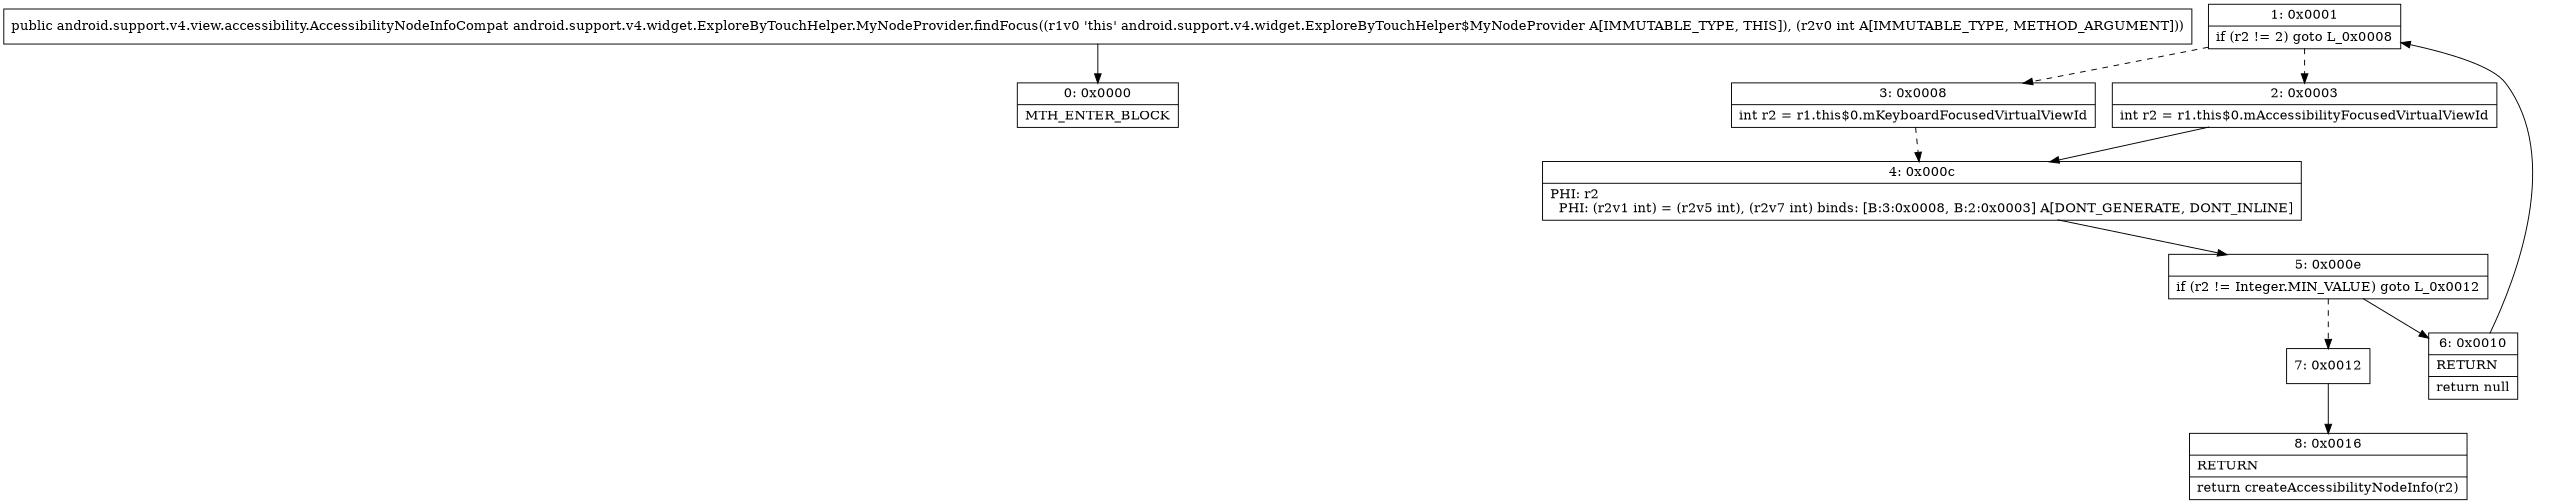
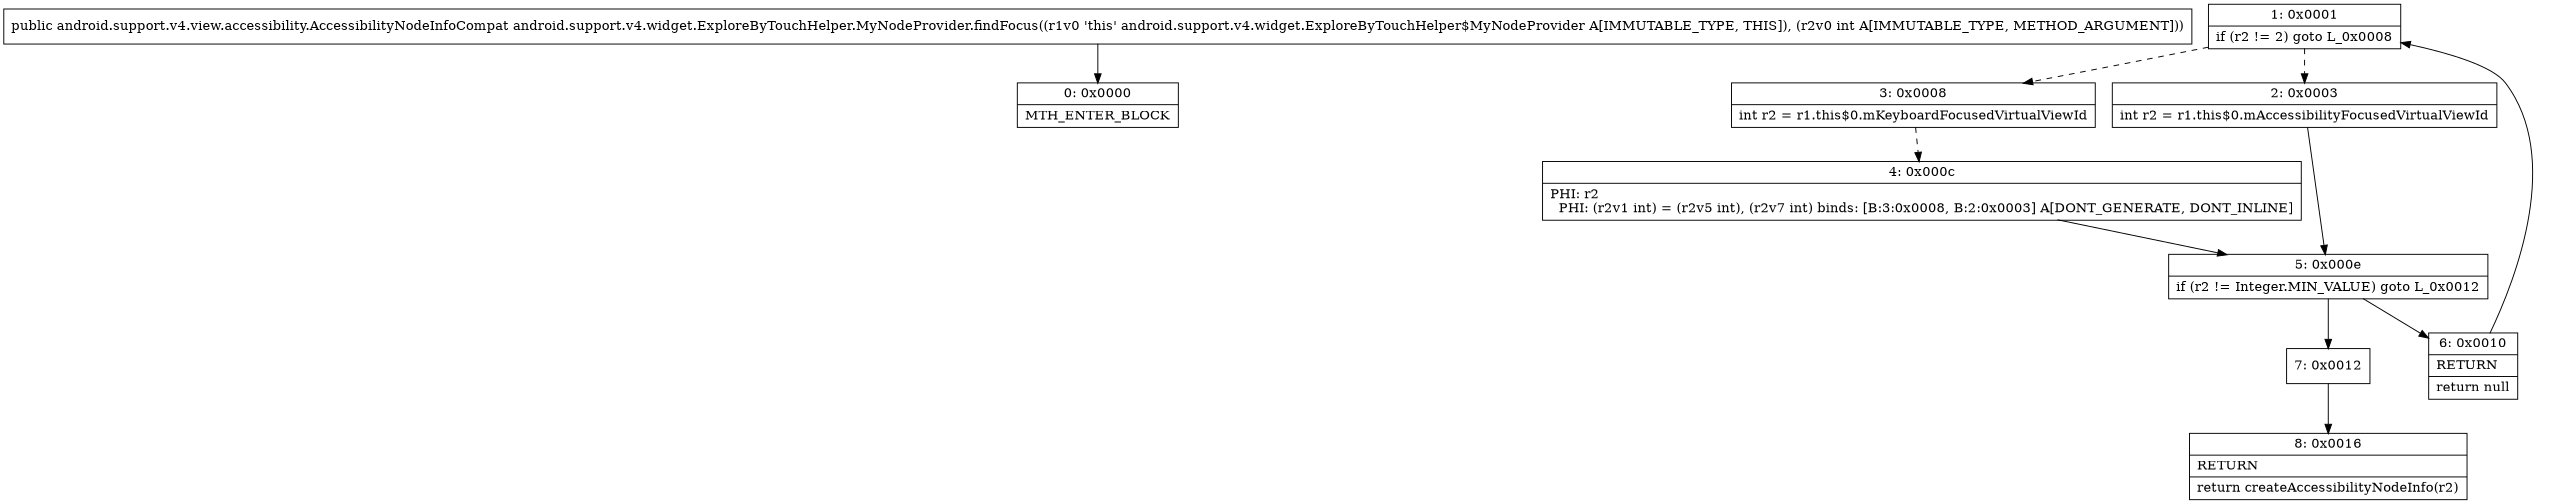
(2134, 143) -> (2316, 186)
(2328, 319) -> (2328, 319)
